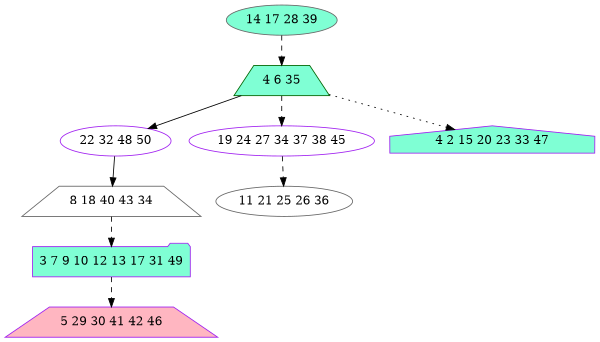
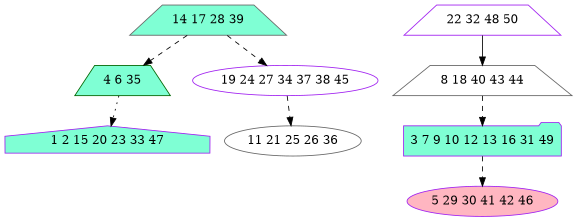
(282, 20) -> (208, 20)
(282, 107) -> (244, 48)
(199, 111) -> none
(116, 141) -> (482, 20)
(492, 141) -> (107, 141)
(111, 201) -> (482, 81)
(111, 262) -> (482, 141)
(111, 322) -> (482, 201)
